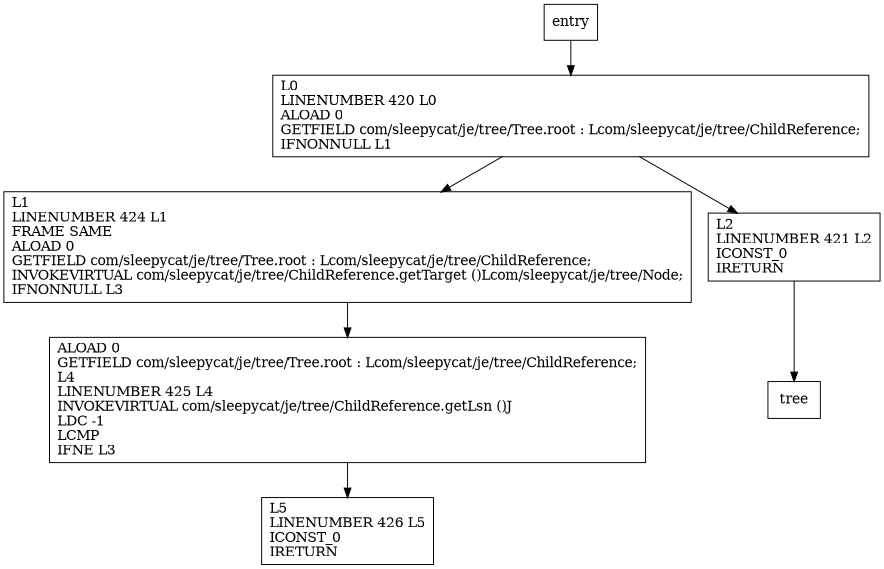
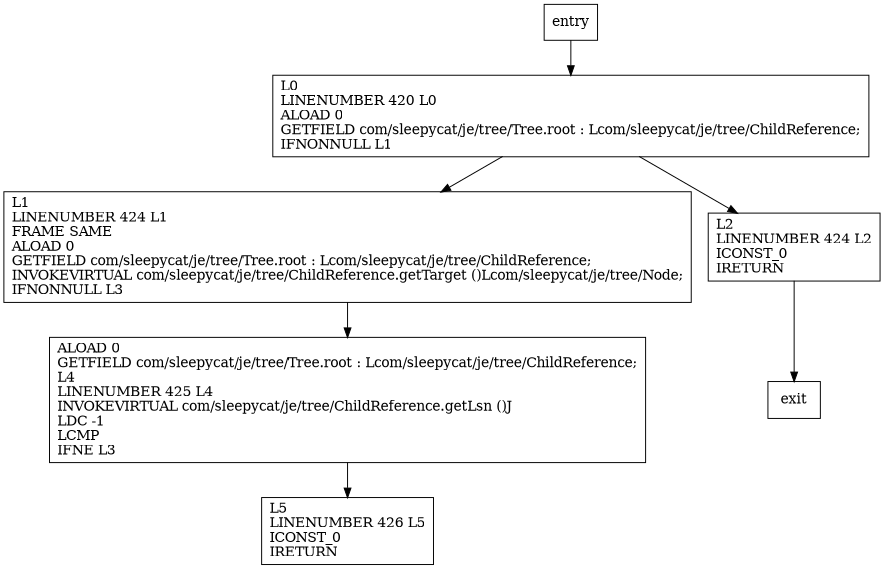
(794, 247) -> (794, 247)
(794, 400) -> (794, 400)
